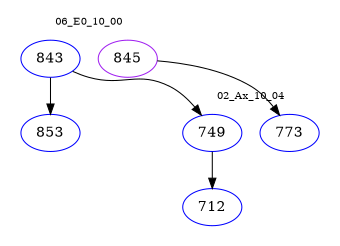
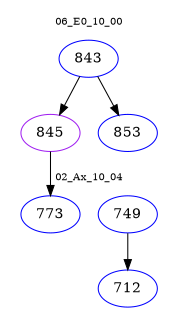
(137, 79) -> (72, 91)
